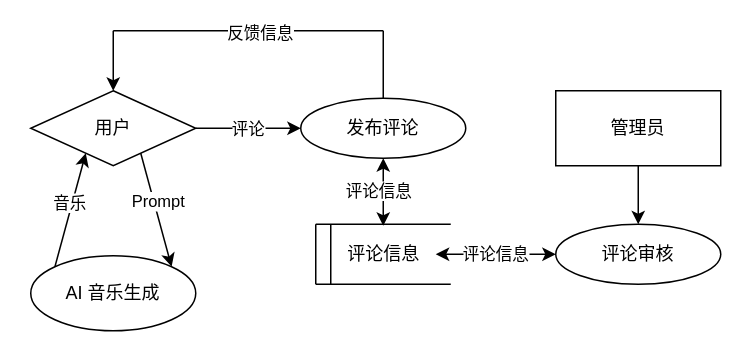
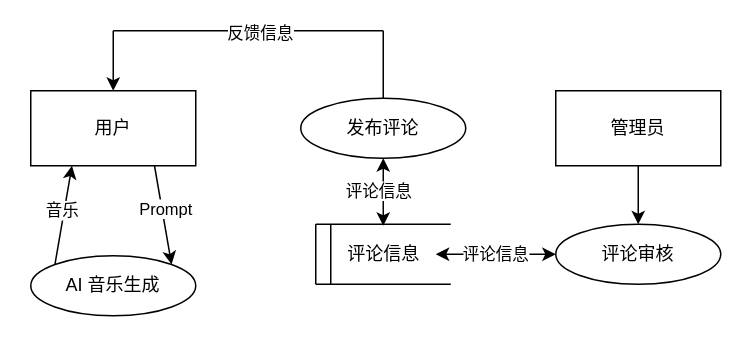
(113, 128) -> (113, 128)
(243, 128) -> none
(113, 293) -> (113, 286)
